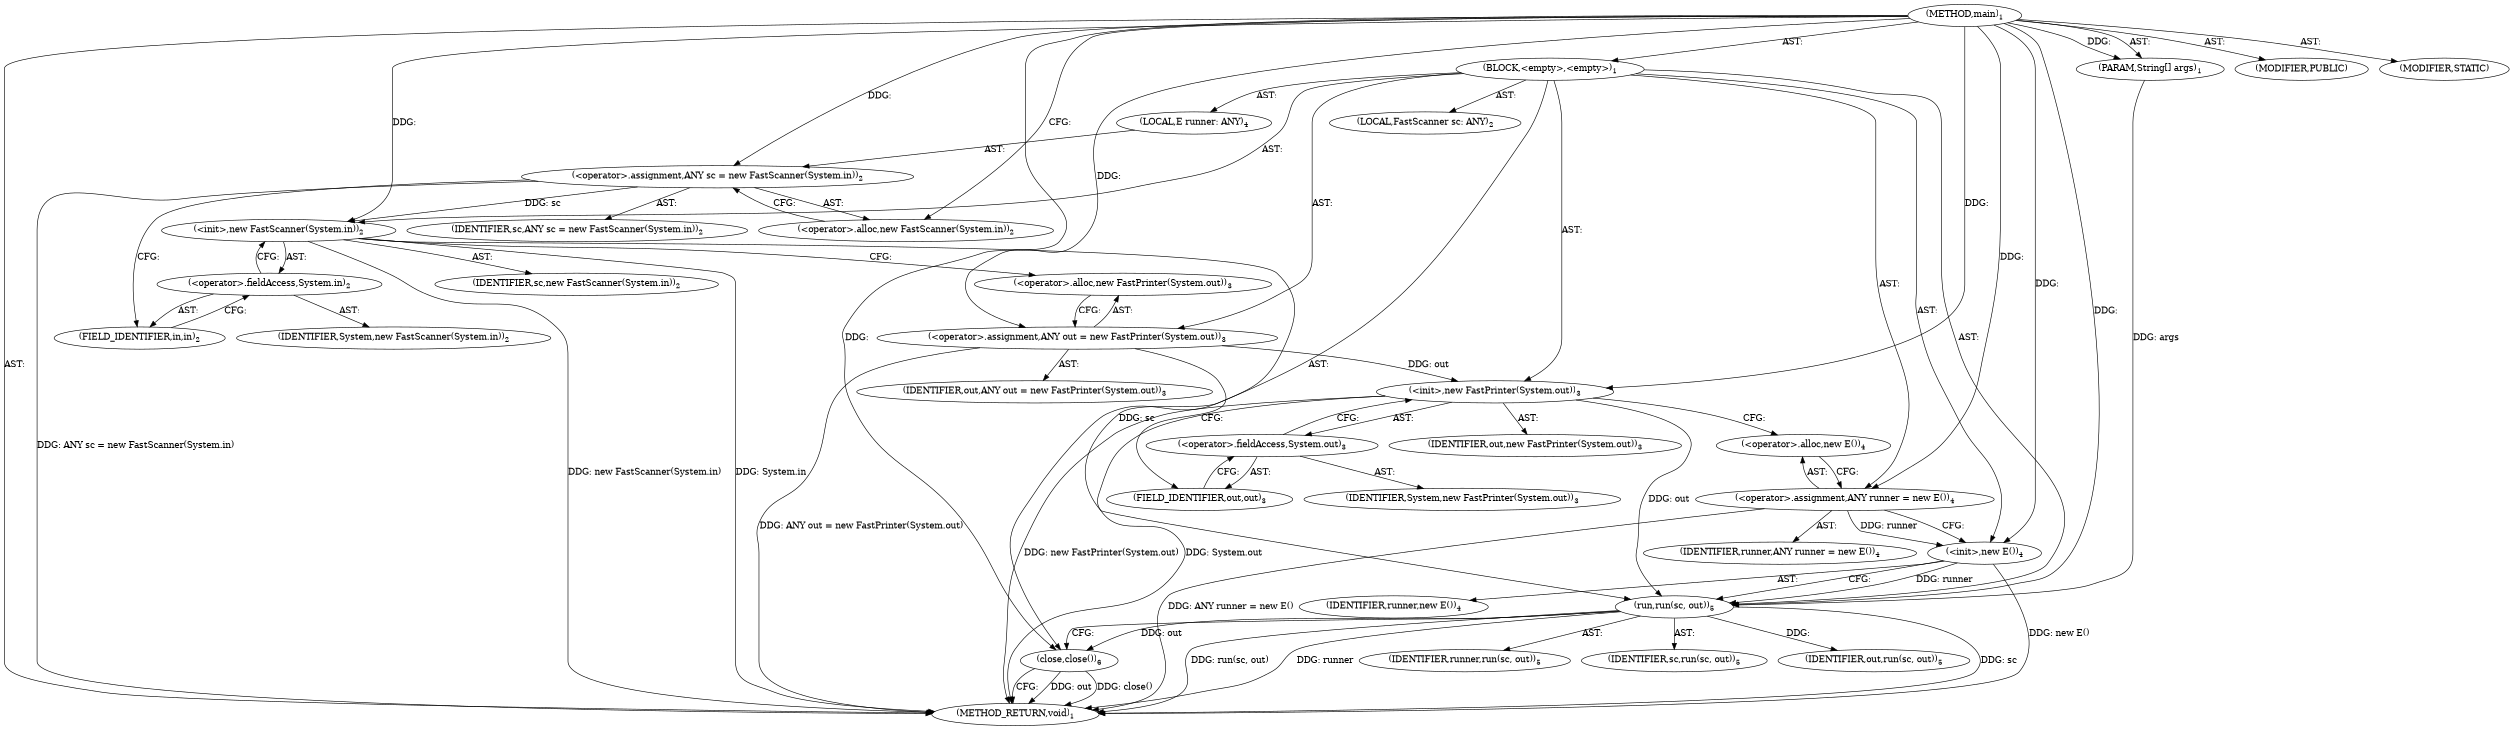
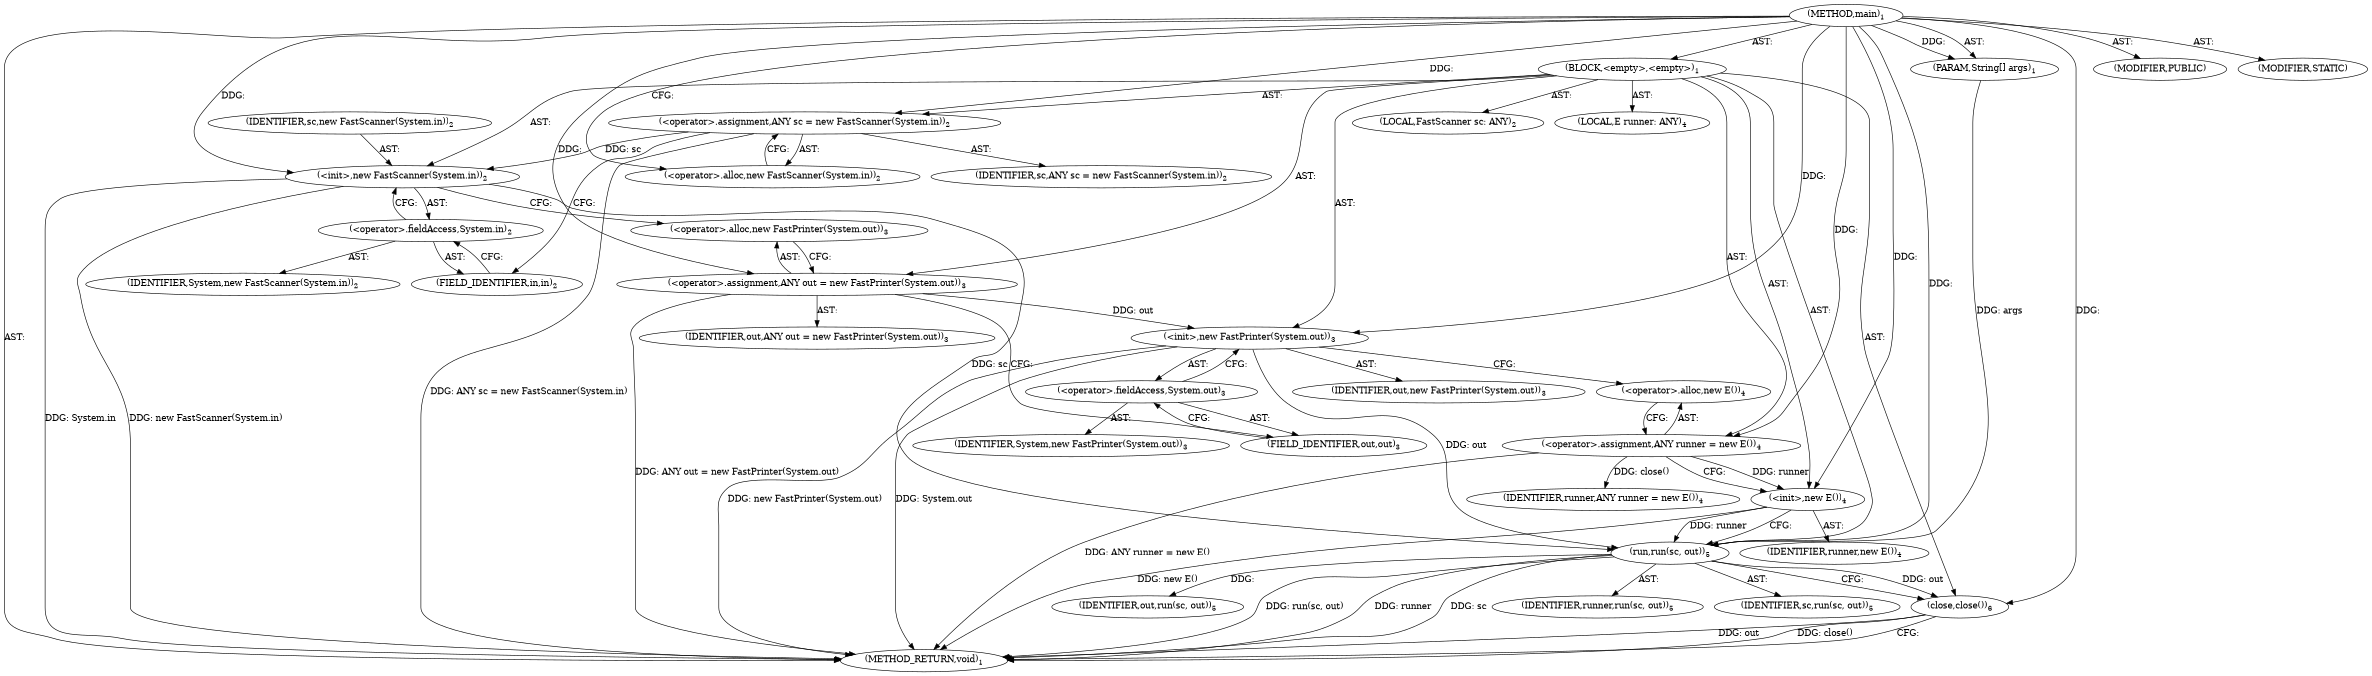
(972, 148) -> (1239, 93)
(435, 254) -> (374, 148)
(1828, 526) -> (1642, 473)
